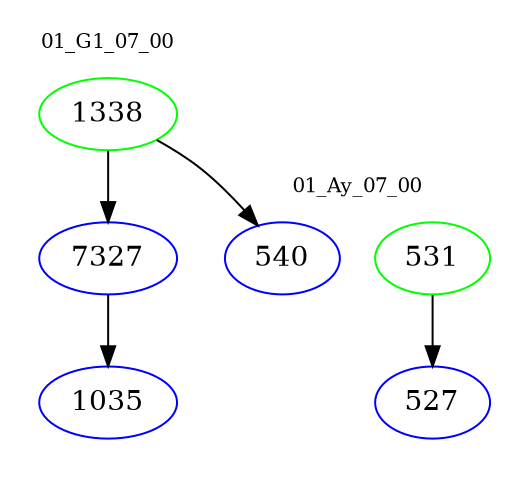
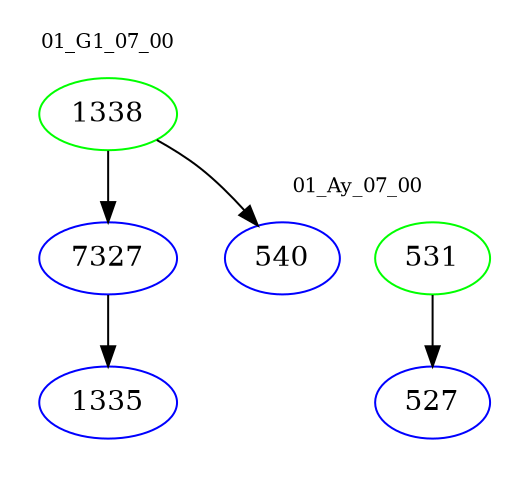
(108, 403) -> (108, 403)
